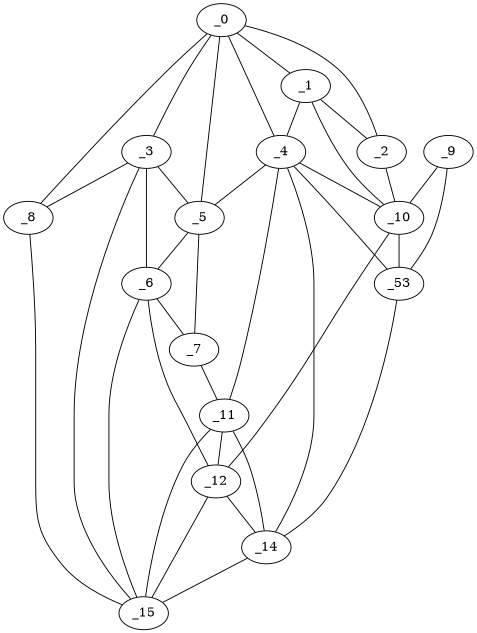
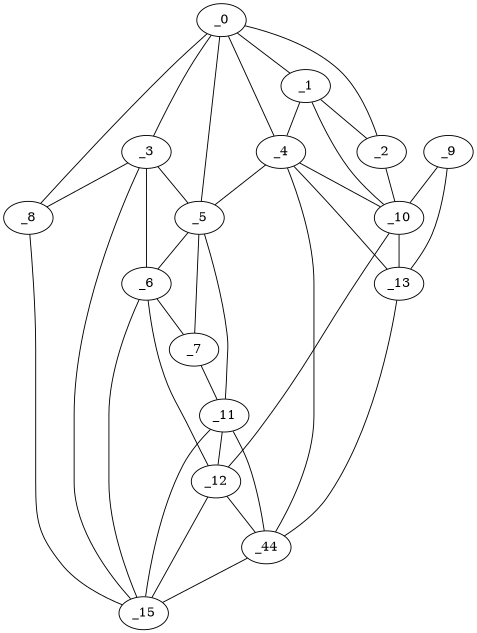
(399, 284) -> (399, 284)
(258, 285) -> (224, 315)
(266, 547) -> (266, 547)
